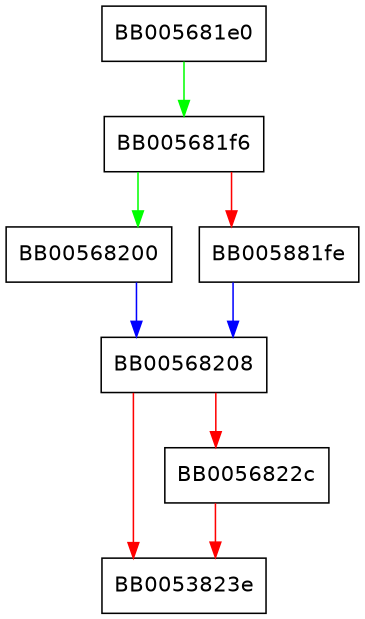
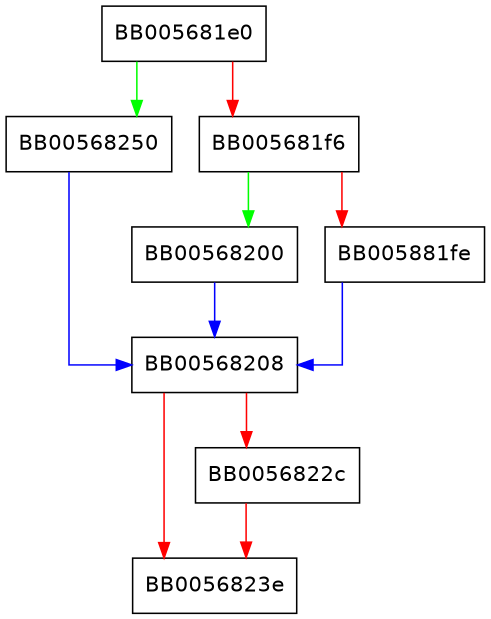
(184, 81) -> (233, 81)
none -> (89, 144)
(184, 586) -> (215, 586)
